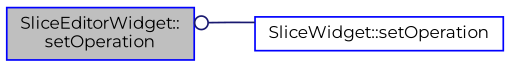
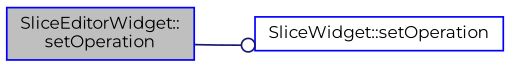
(232, 22) -> (218, 45)
